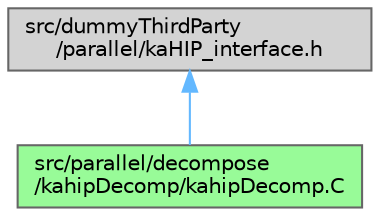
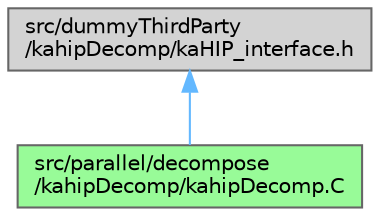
(190, 39) -> (190, 39)
